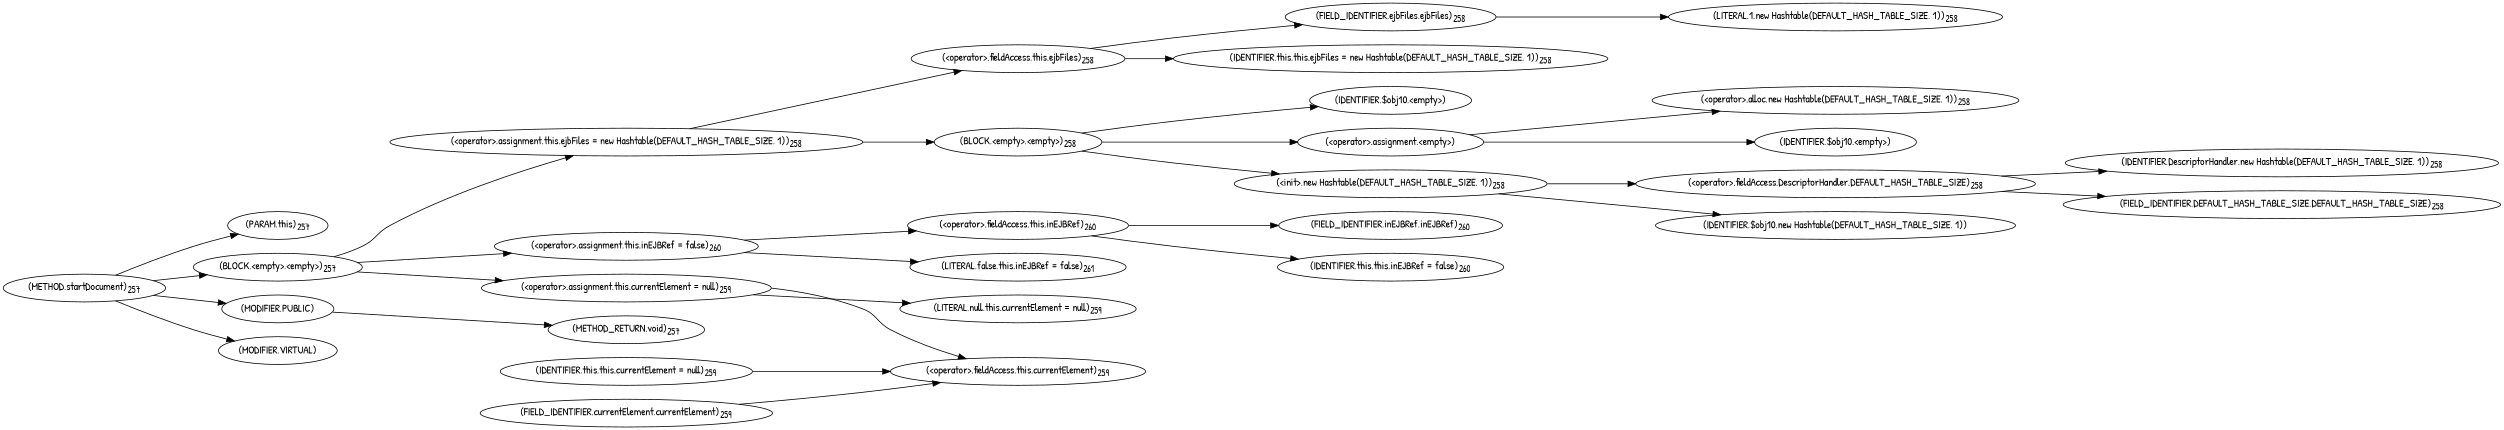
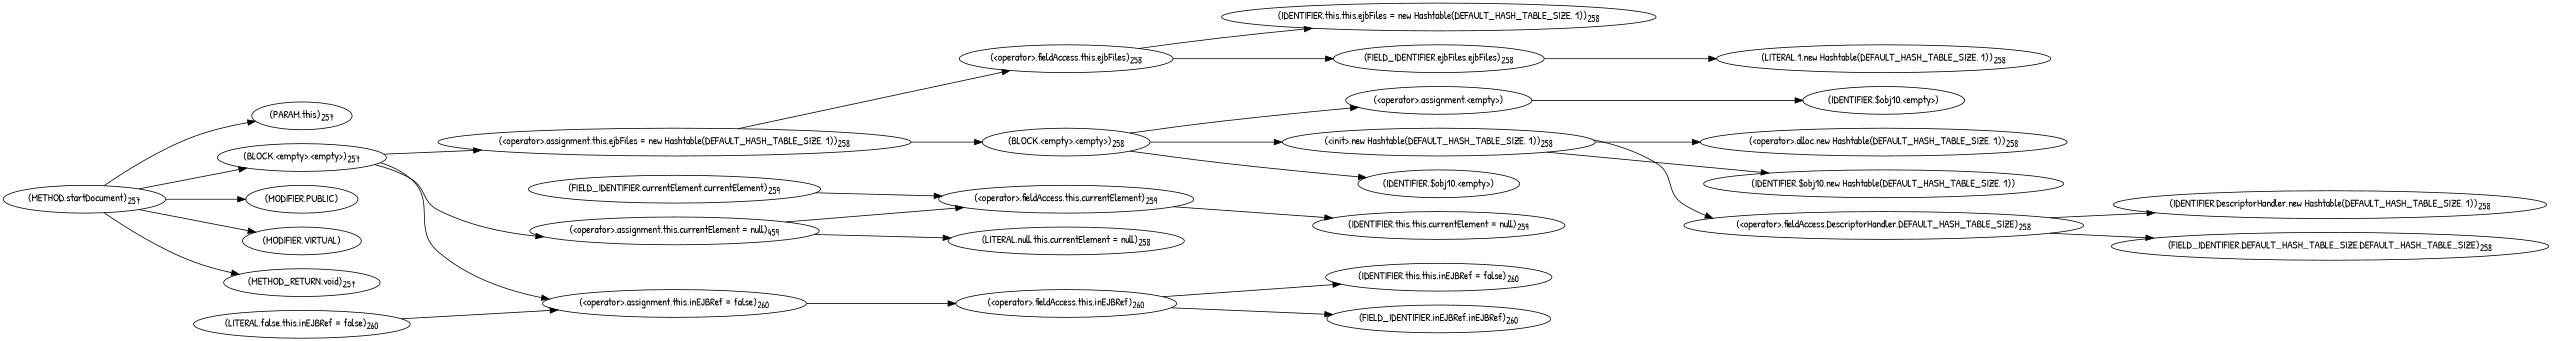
(1591, 123) -> (1644, 142)
(827, 257) -> (476, 315)
(1089, 266) -> (373, 323)
(726, 287) -> (774, 230)
(1096, 308) -> (1145, 240)
(439, 318) -> (165, 249)
(818, 371) -> (1249, 212)
